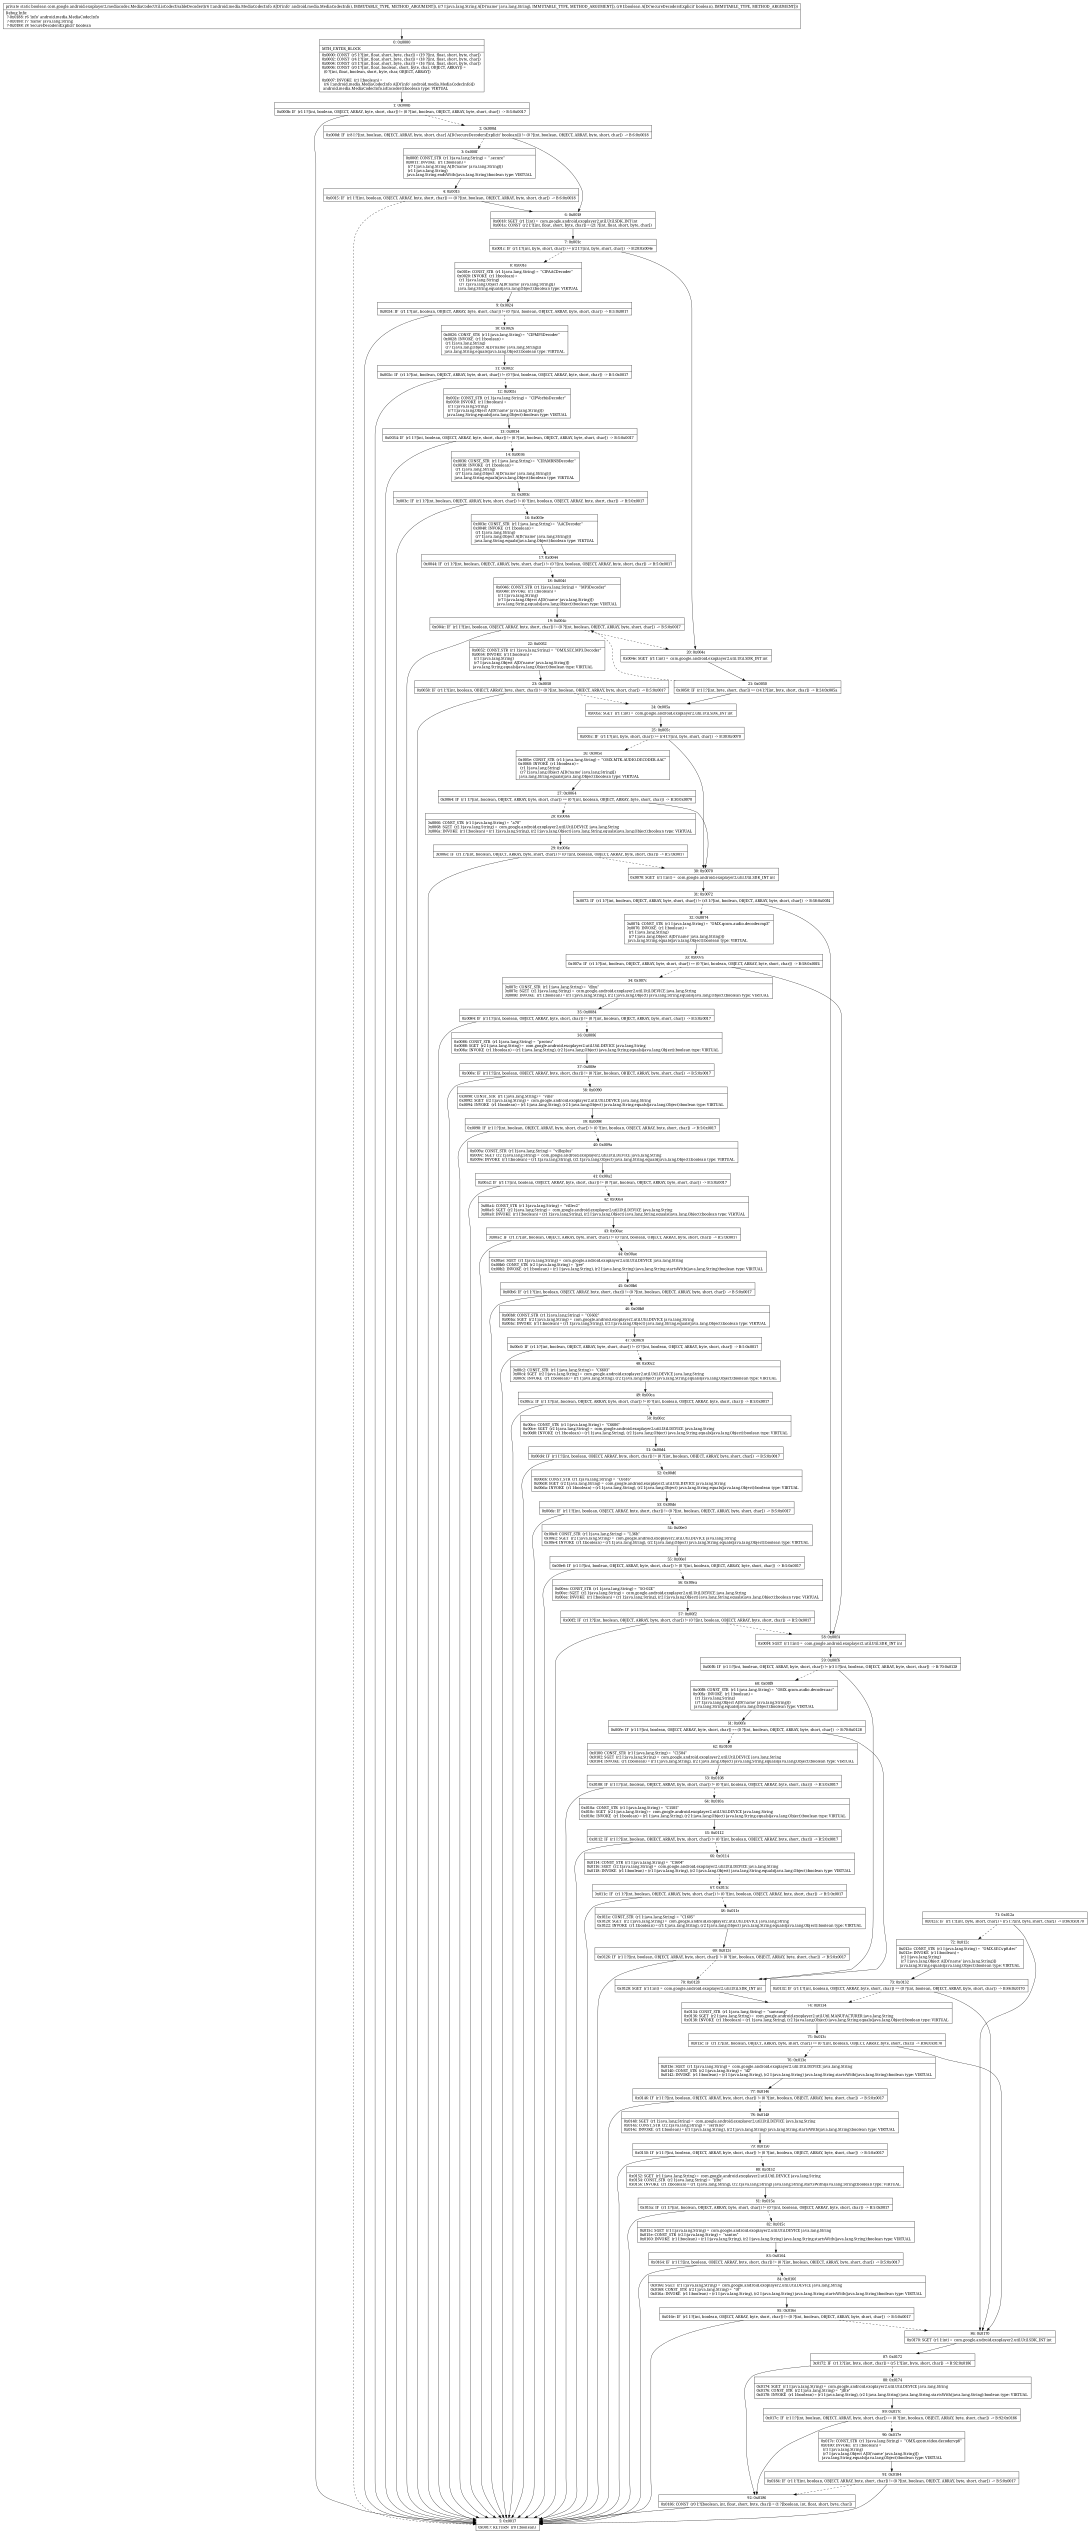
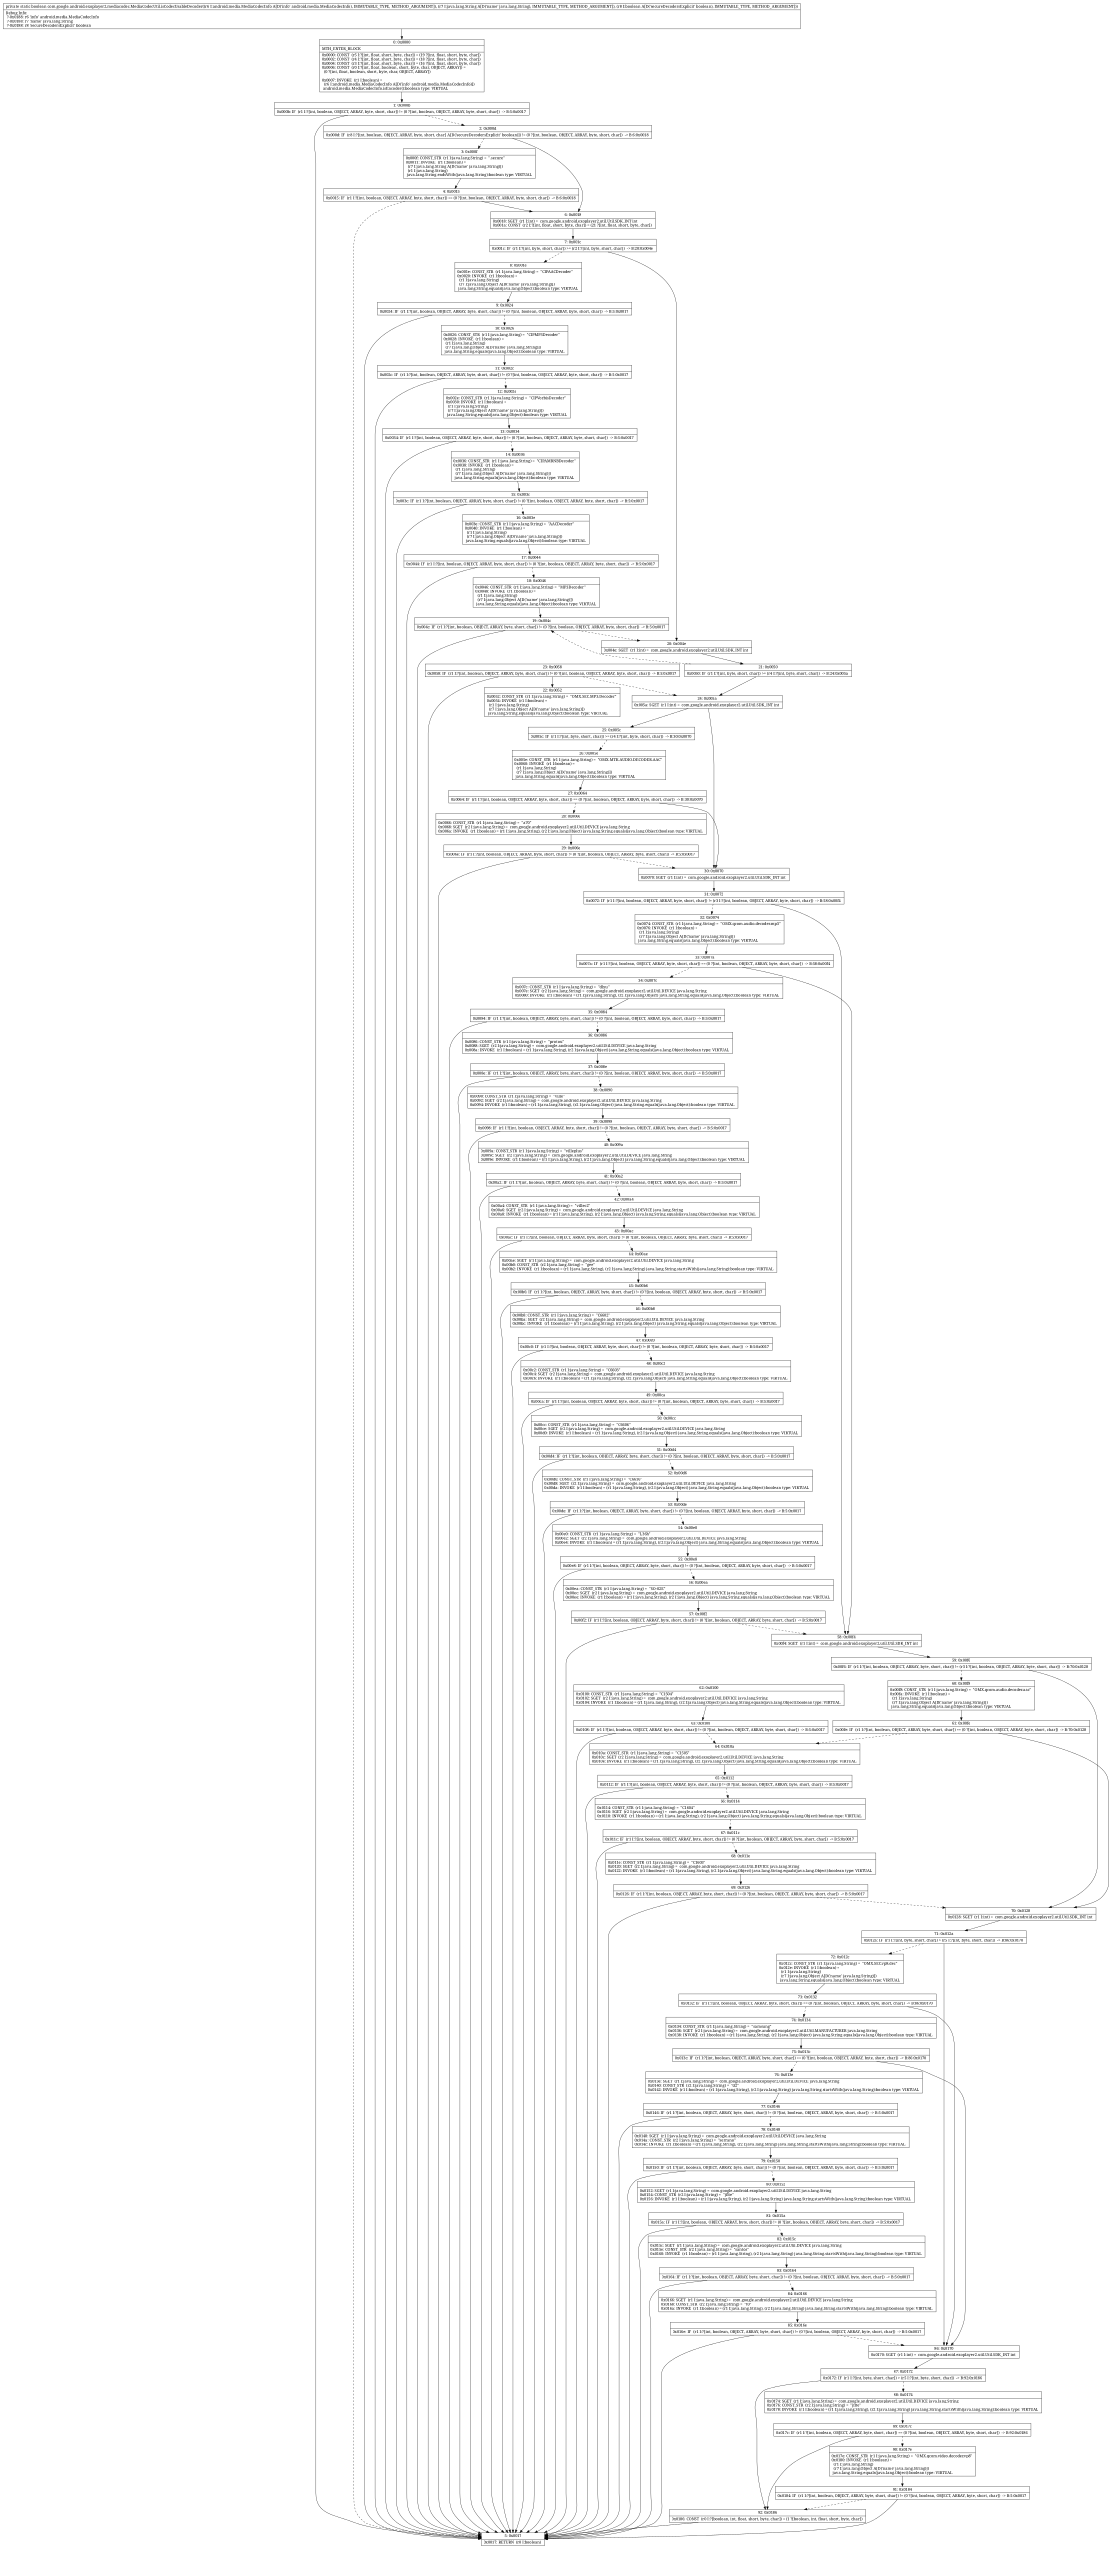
(540, 674) -> (552, 681)
(703, 797) -> (714, 787)
none -> (407, 1557)
(731, 1737) -> (863, 1738)
(742, 1997) -> (984, 1925)
